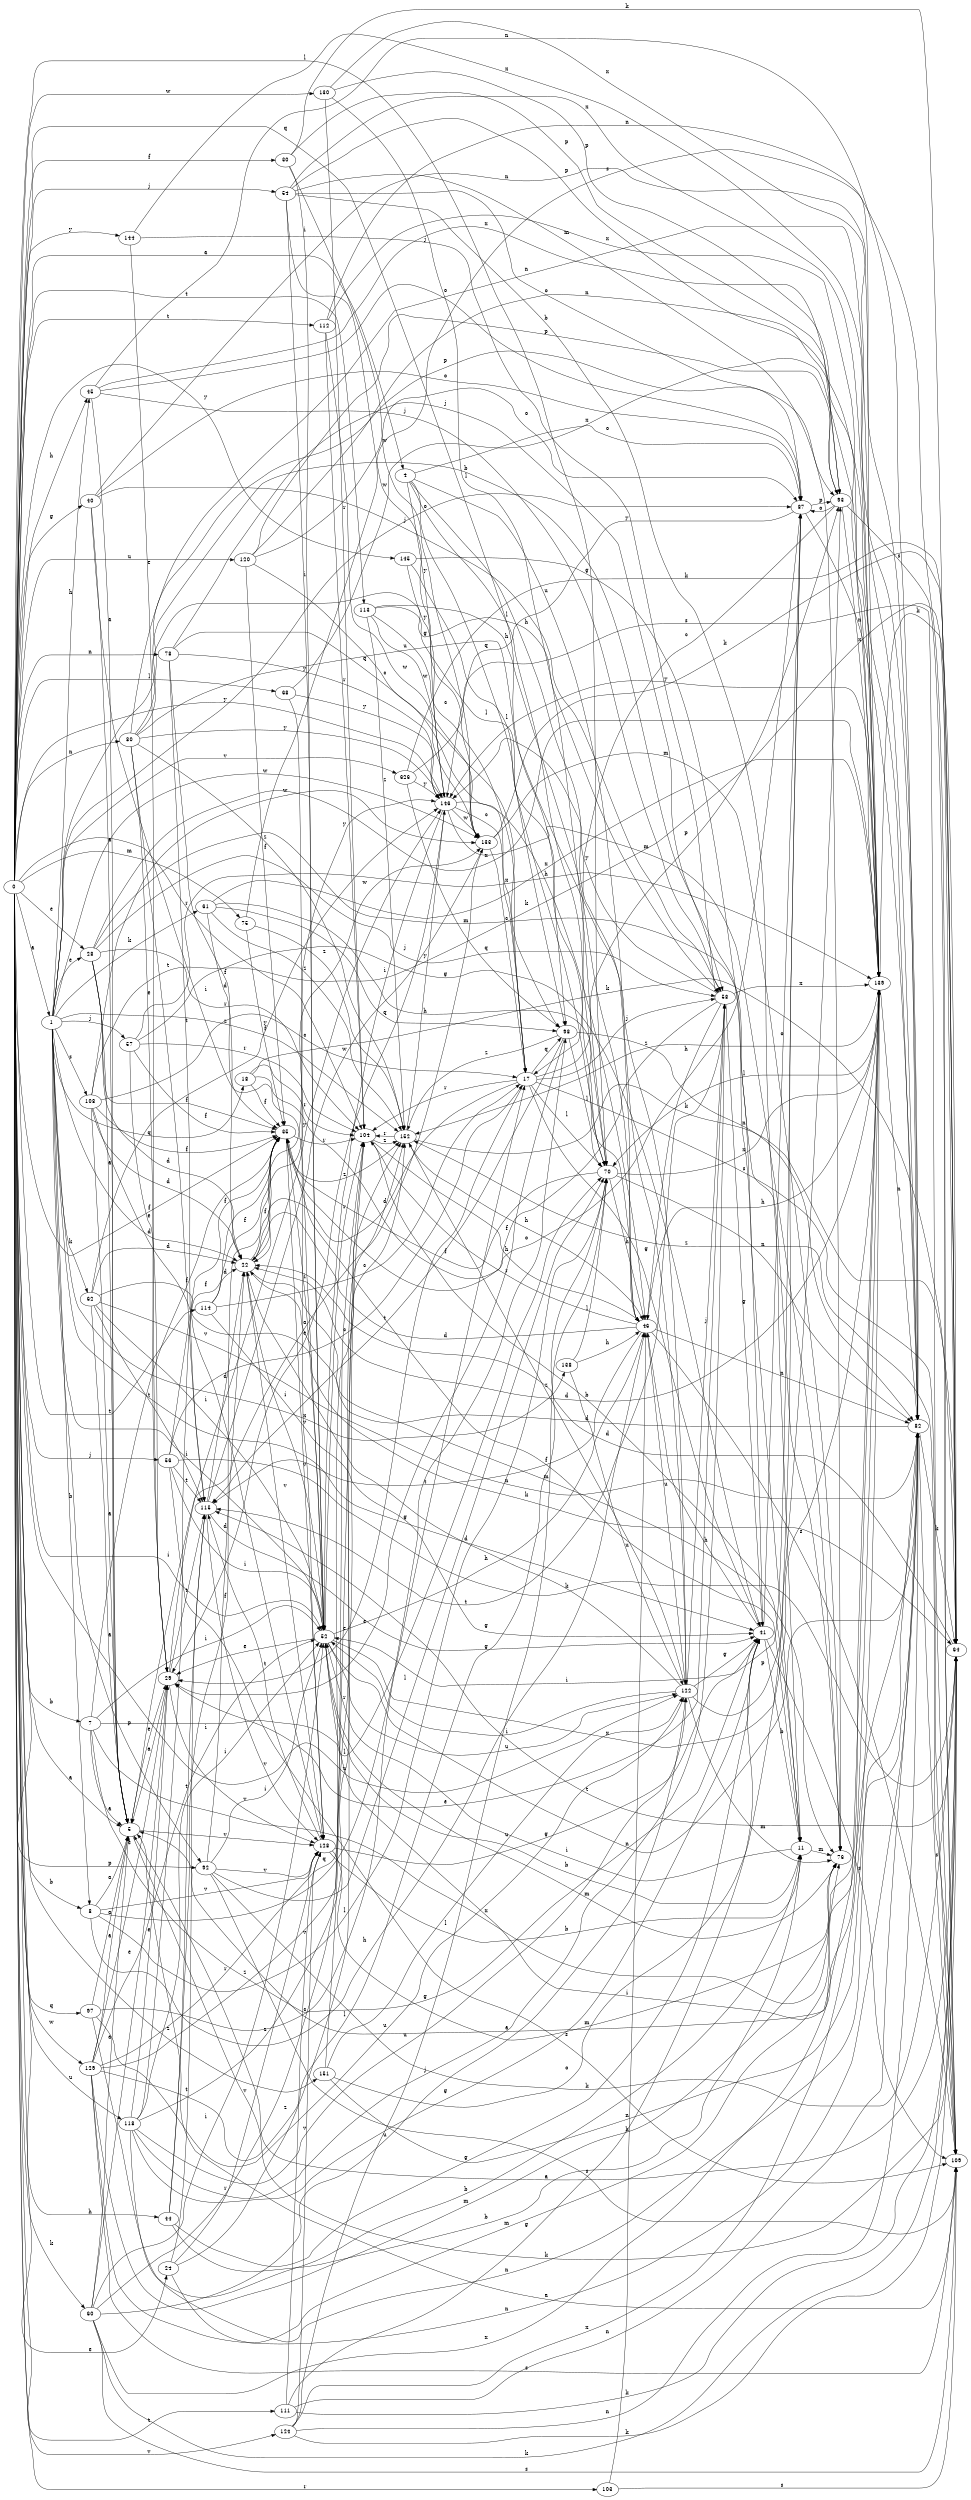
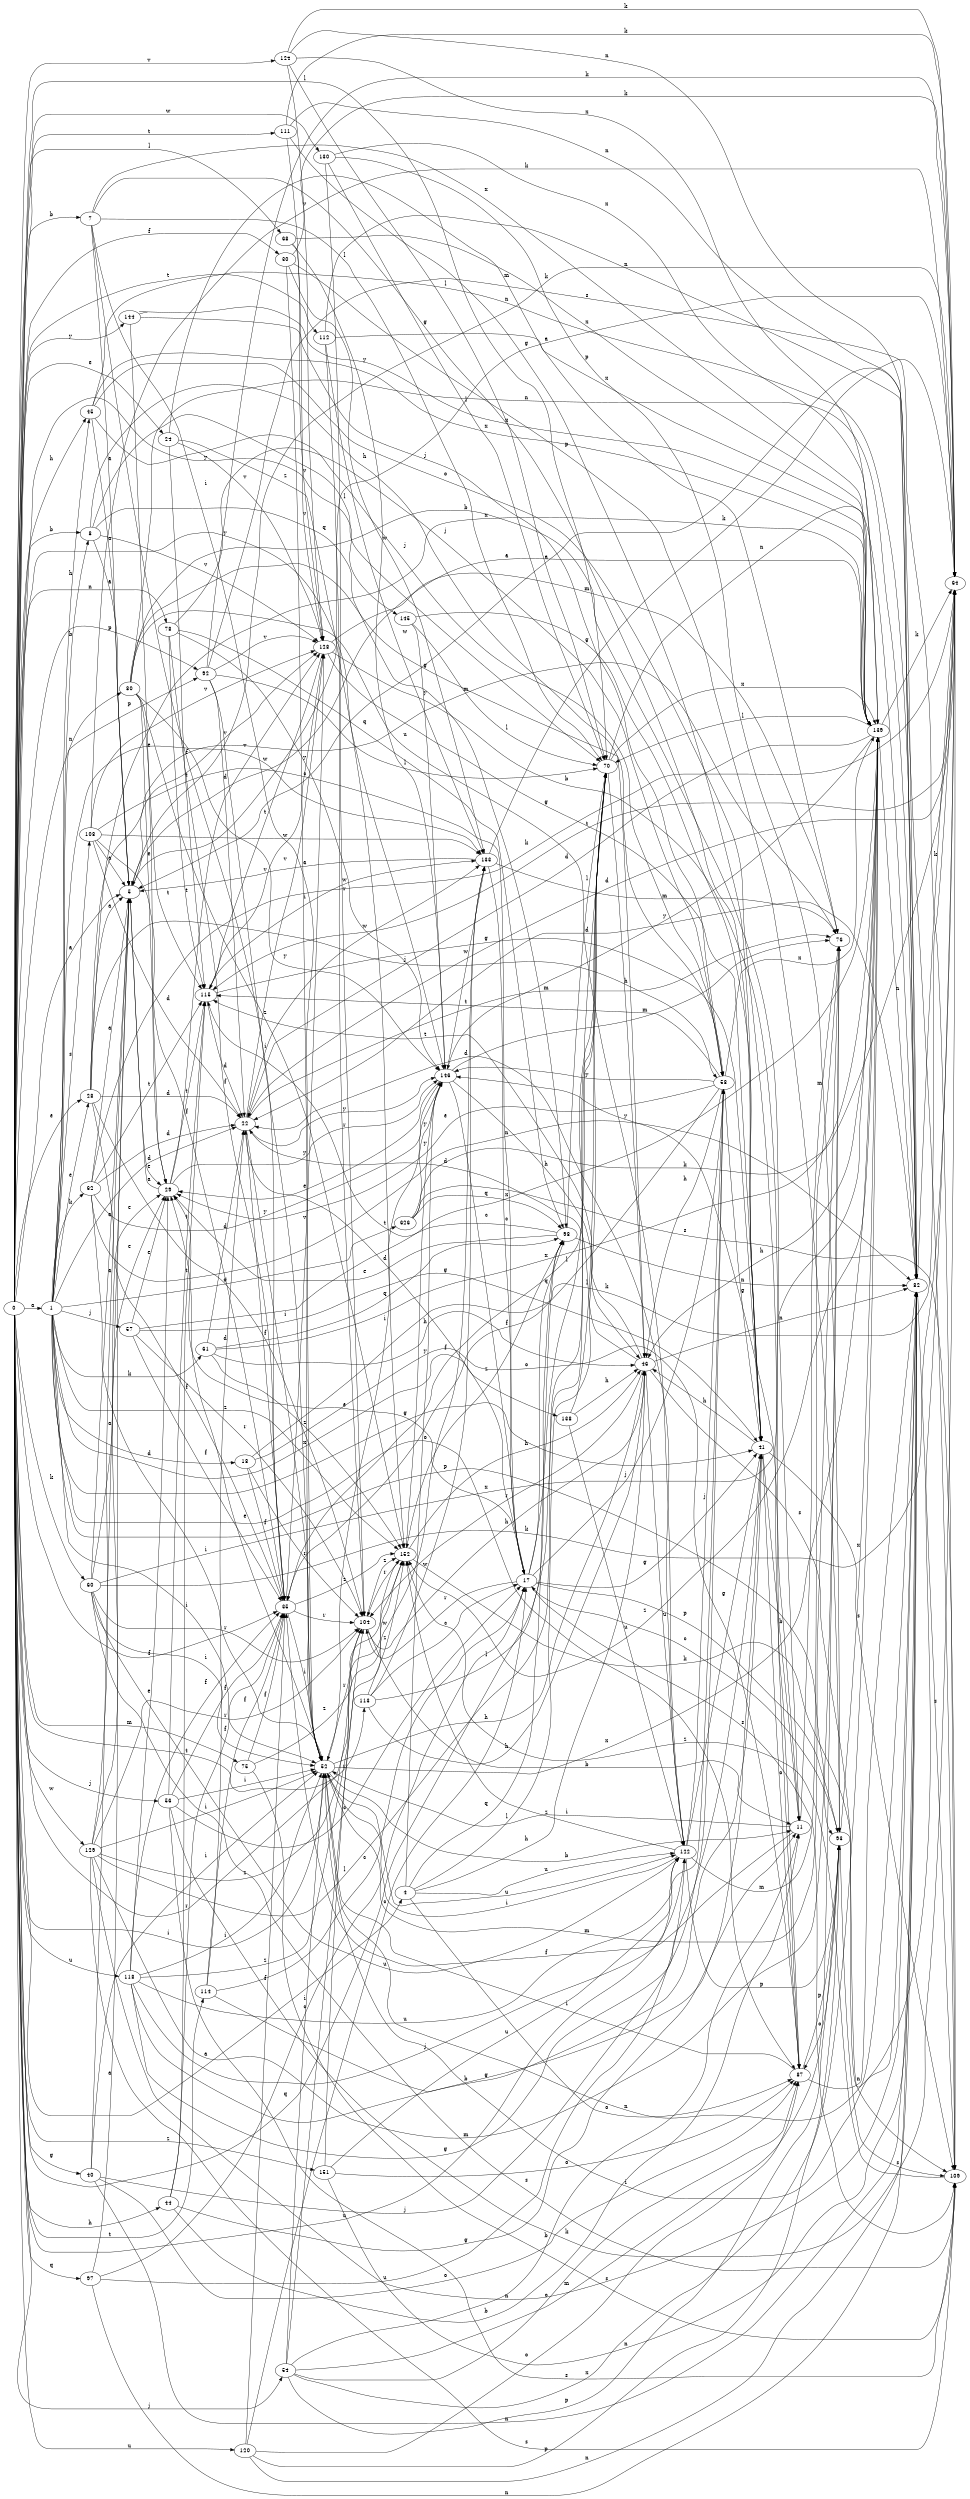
(149, 1133) -> (149, 1454)
(608, 2490) -> none
